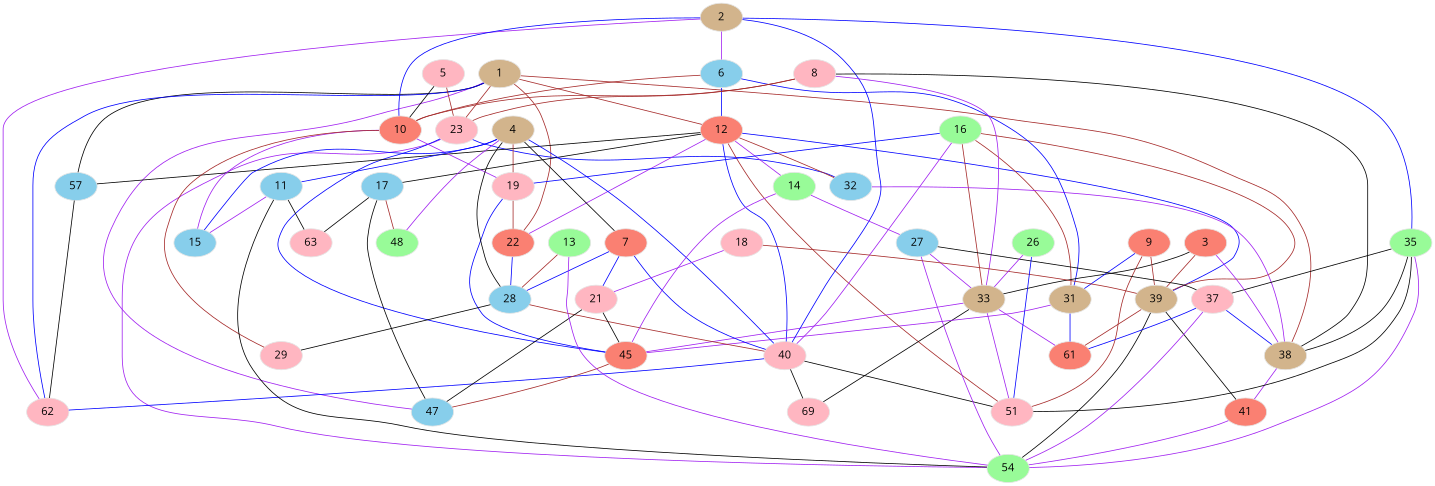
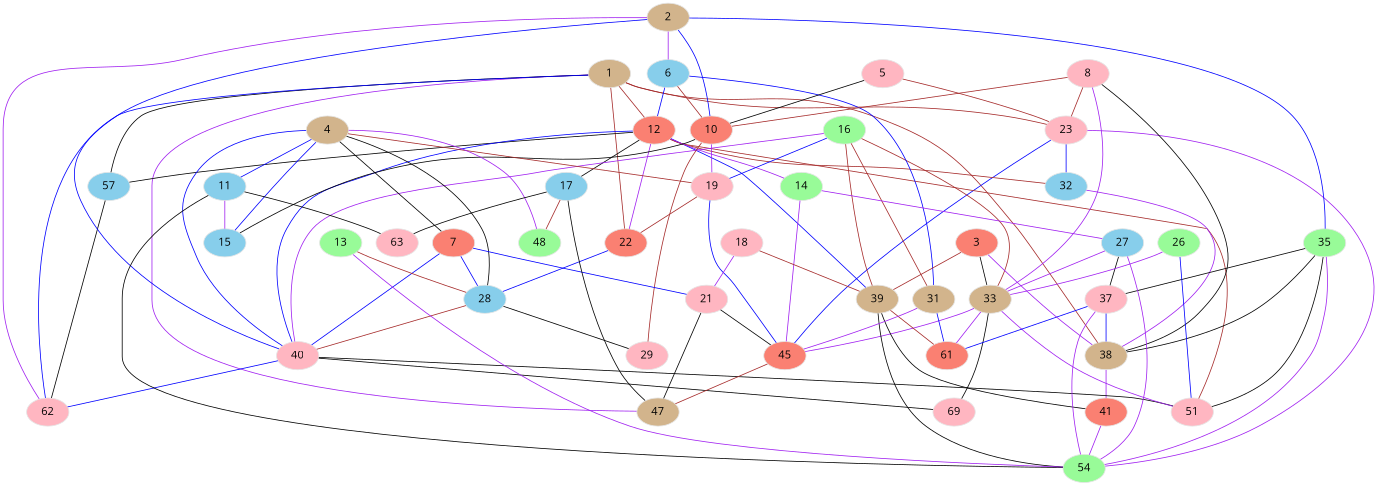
(258, 153) -> (461, 158)
(1149, 243) -> none
(432, 412) -> (658, 412)
